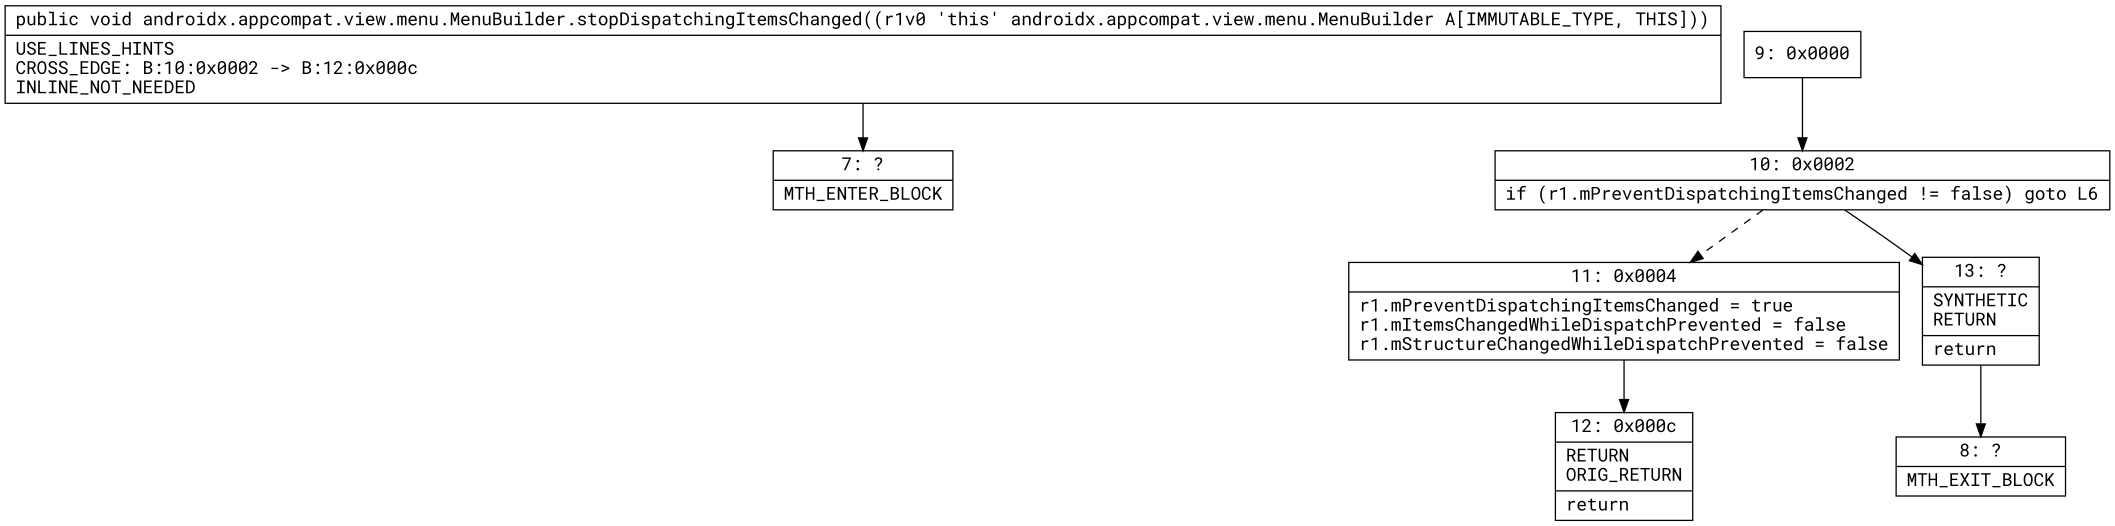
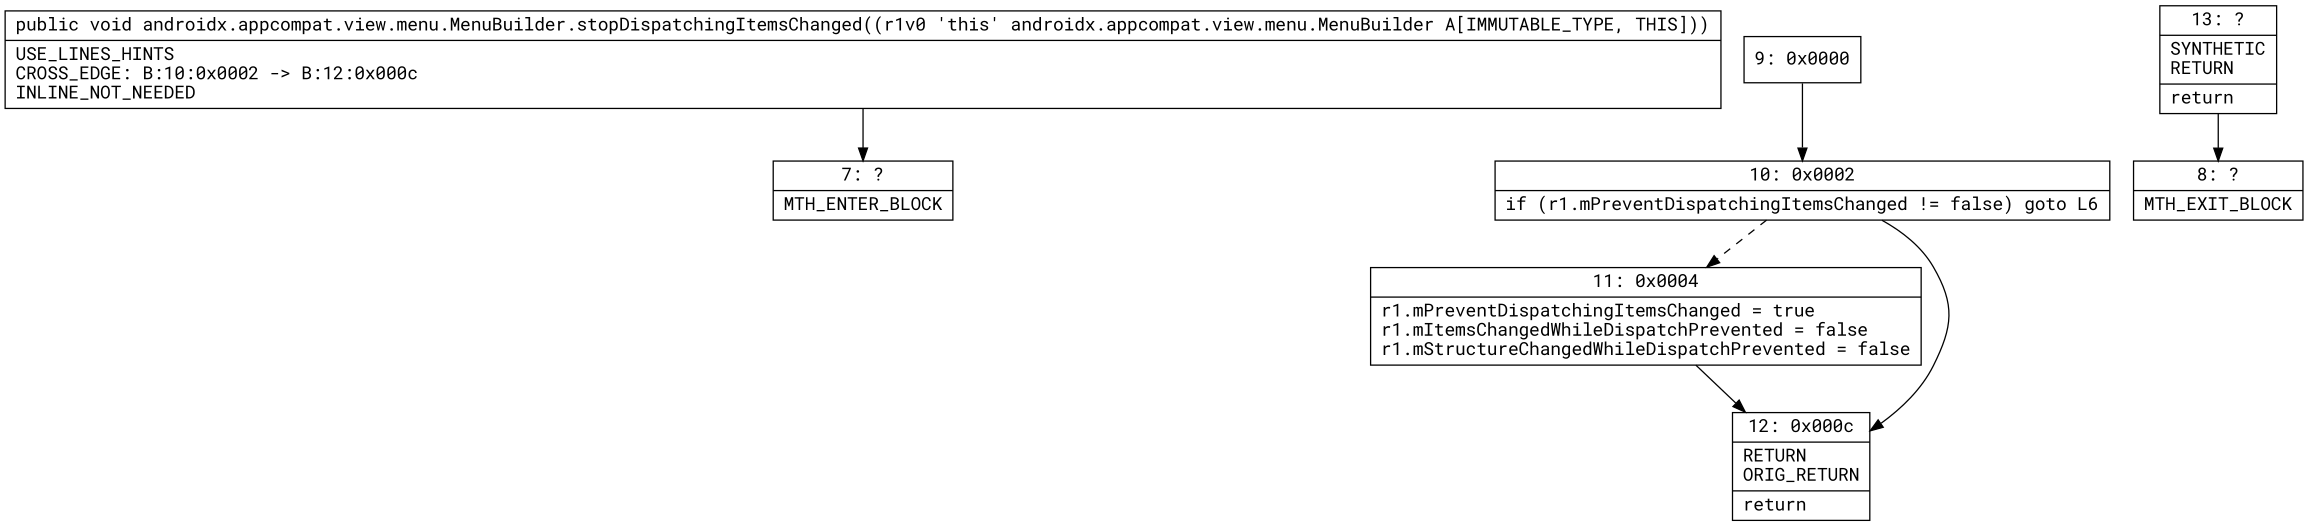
(1879, 233) -> (1949, 320)
